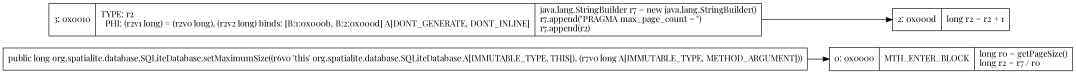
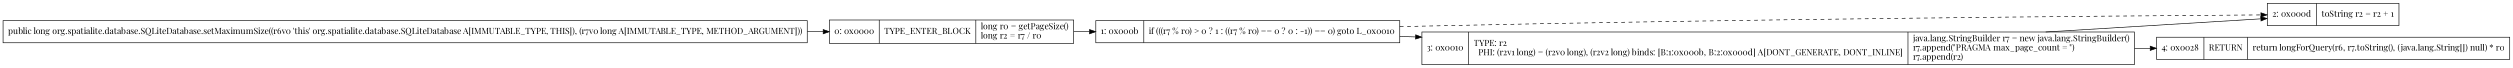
(976, 19) -> (2358, 14)
none -> (1248, 32)
none -> (2333, 48)
(927, 59) -> (928, 31)
